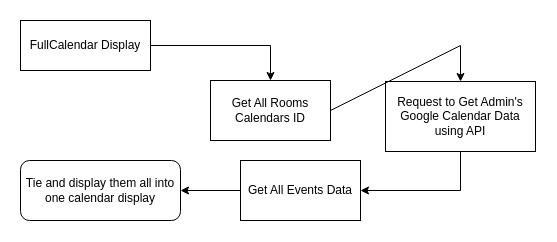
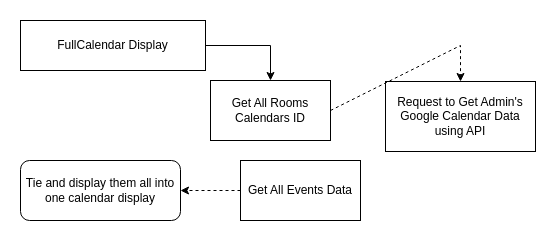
(86, 46) -> (113, 46)
(409, 71) -> (409, 71)
(213, 191) -> (213, 191)
(433, 191) -> none
